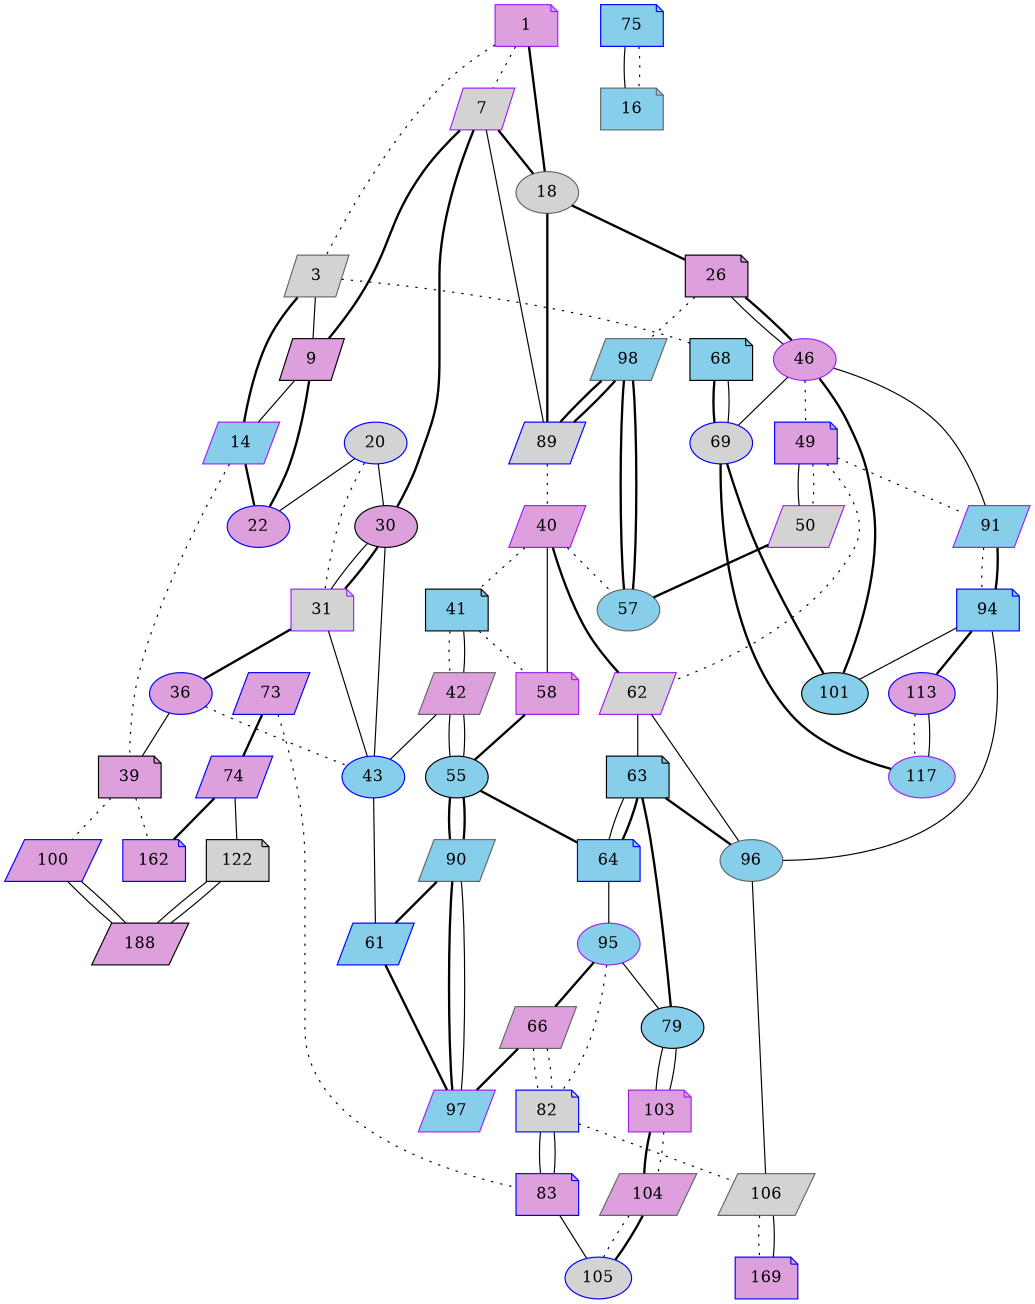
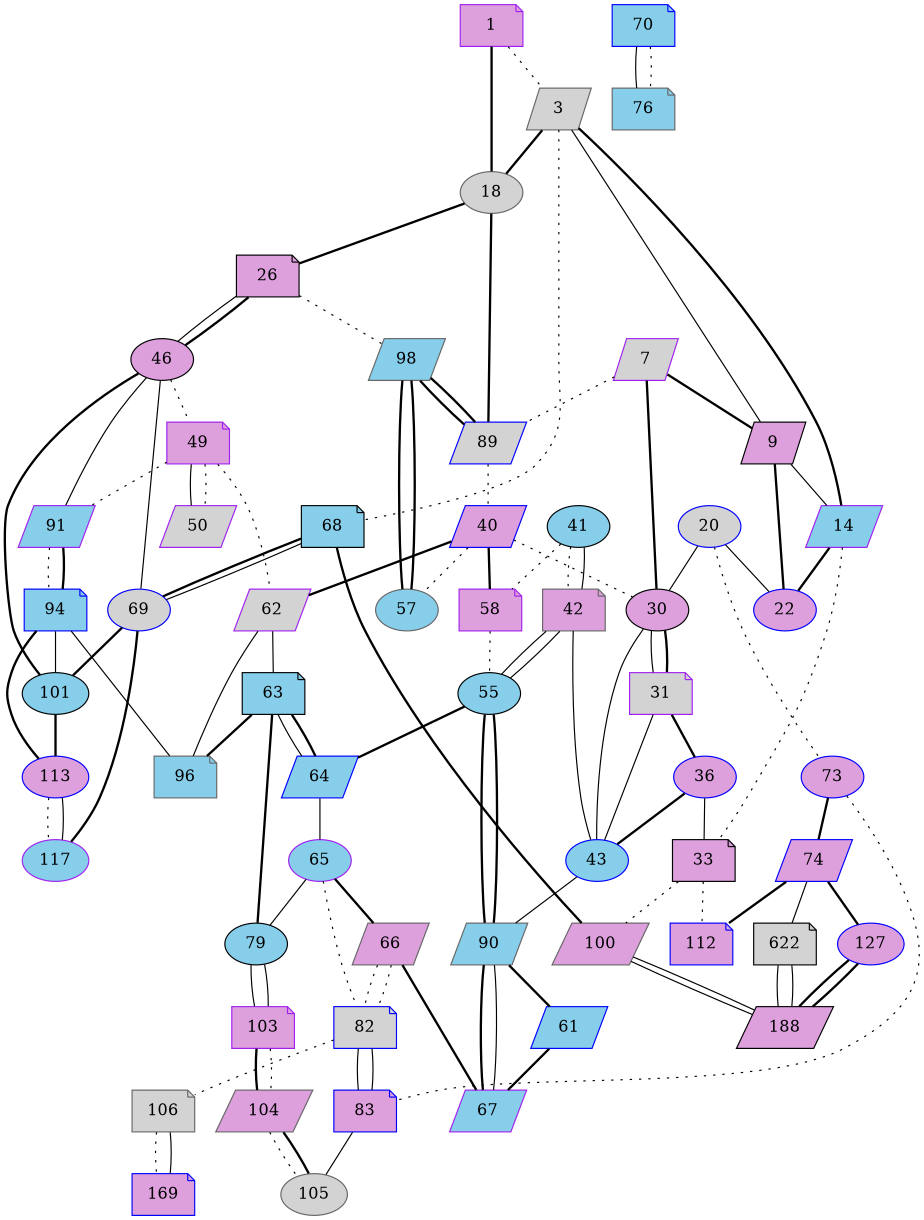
(632, 26) -> (643, 26)
(504, 67) -> none
(632, 109) -> (643, 109)
(516, 152) -> (524, 152)
(515, 276) -> (571, 399)
(805, 360) -> (162, 360)
(806, 443) -> (198, 443)
(339, 524) -> (757, 658)
(547, 527) -> (488, 527)
(502, 568) -> (576, 570)
(711, 571) -> none
(457, 610) -> (579, 527)
(547, 610) -> (489, 568)
(271, 694) -> (833, 777)
(457, 694) -> (574, 610)
none -> (56, 735)
(276, 737) -> (651, 819)
(500, 737) -> (490, 652)
none -> (438, 748)
(130, 777) -> (704, 861)
(375, 860) -> (546, 900)
(53, 861) -> (601, 944)
(154, 861) -> (701, 944)
(238, 861) -> (785, 944)
(609, 861) -> (320, 777)
(751, 861) -> (185, 777)
(609, 944) -> (320, 861)
none -> (871, 944)
(759, 1027) -> none
(457, 1111) -> (488, 1111)
(766, 1195) -> (163, 1111)
(598, 1278) -> (314, 1195)
